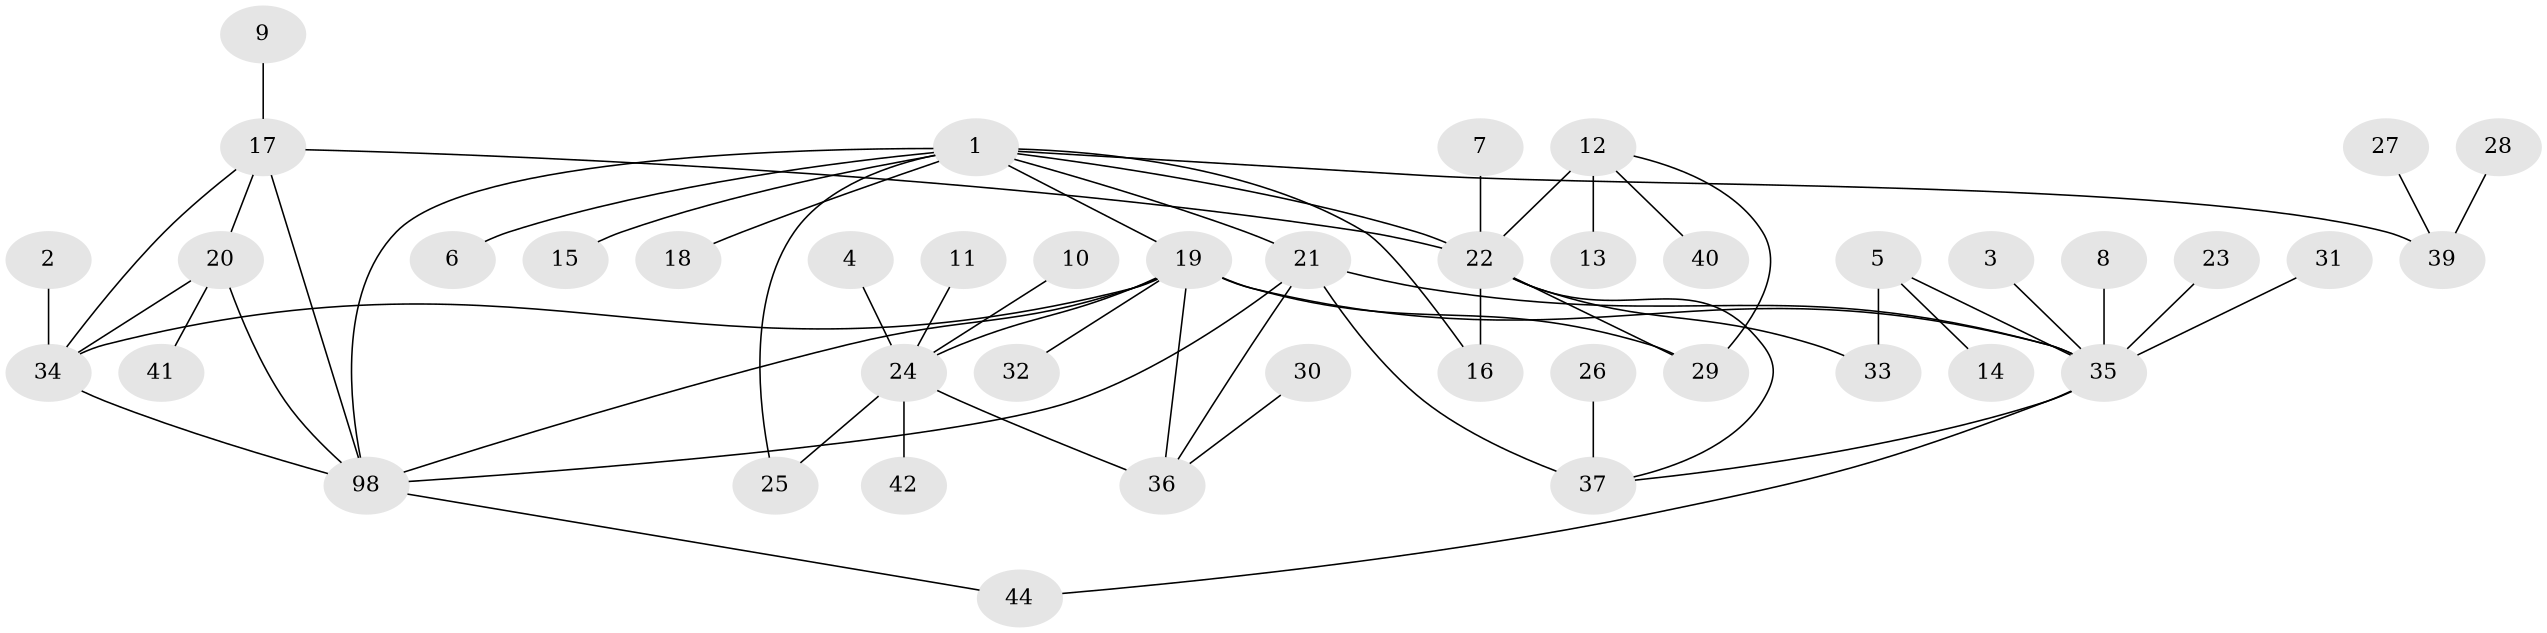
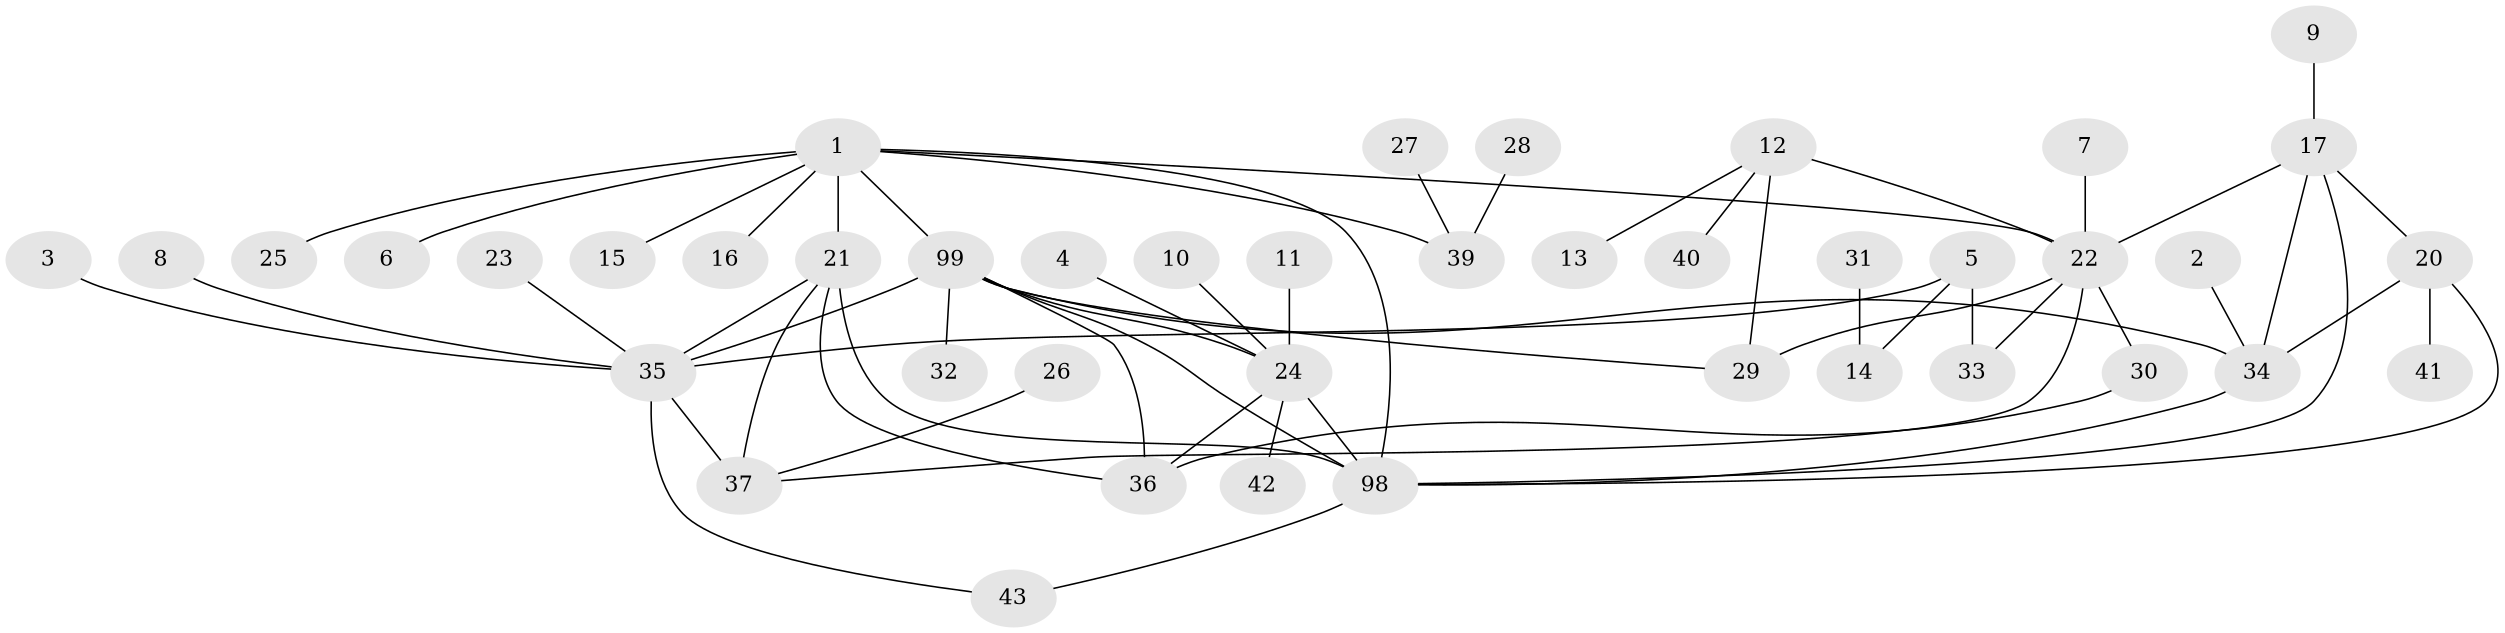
(678, 260) -> none
(1189, 260) -> (951, 260)
(1480, 307) -> (2115, 317)
(2217, 316) -> (1860, 317)
(839, 429) -> (1329, 425)
(1020, 598) -> (1014, 598)
